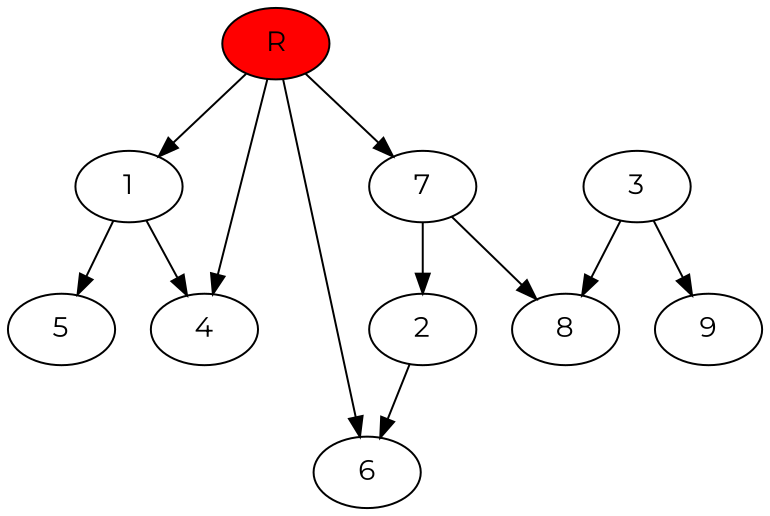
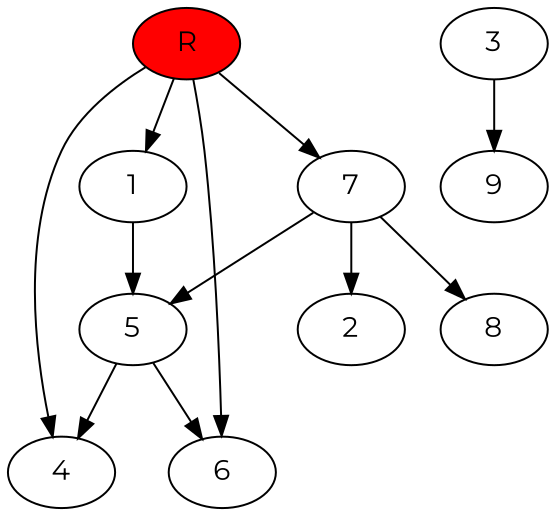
(162, 249) -> (102, 392)
(606, 249) -> none
none -> (250, 253)
(399, 392) -> (172, 392)
